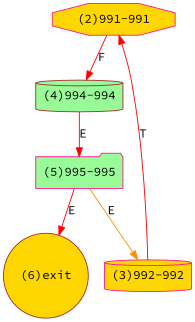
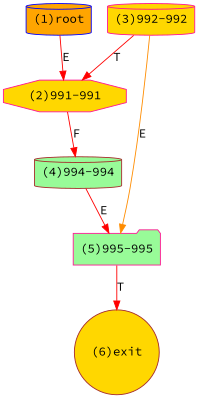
none -> (59, 19)
(72, 211) -> (121, 288)
(111, 221) -> (139, 130)
